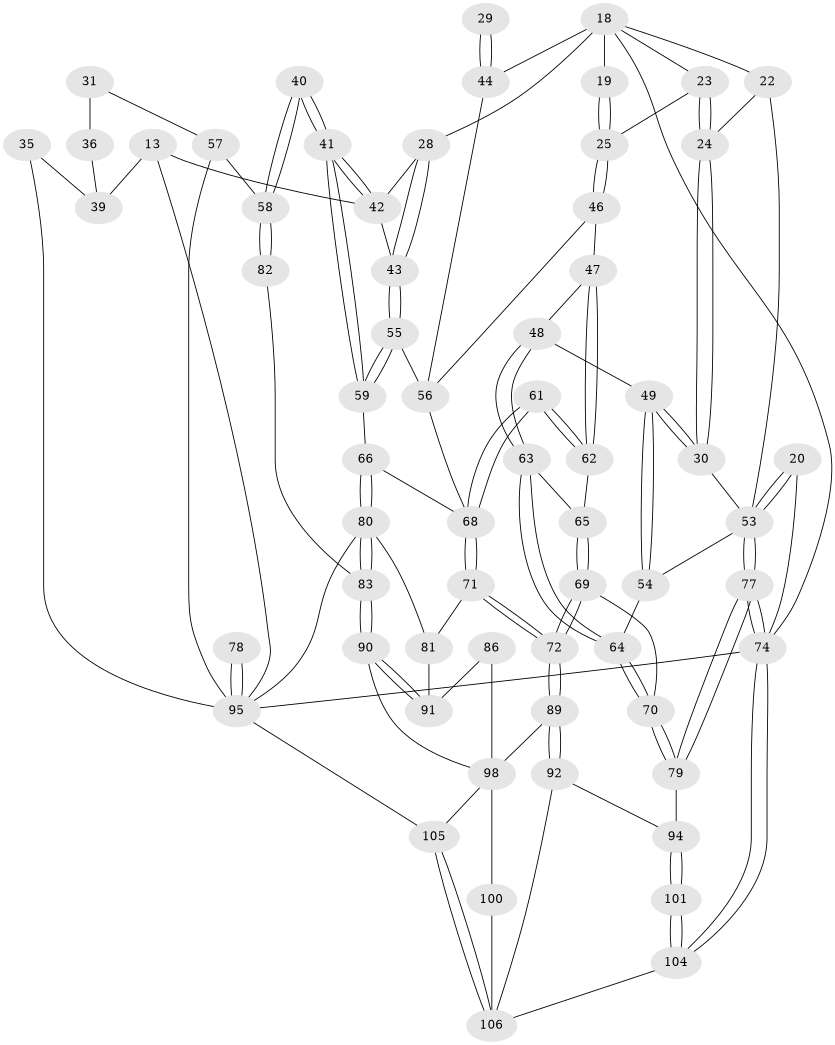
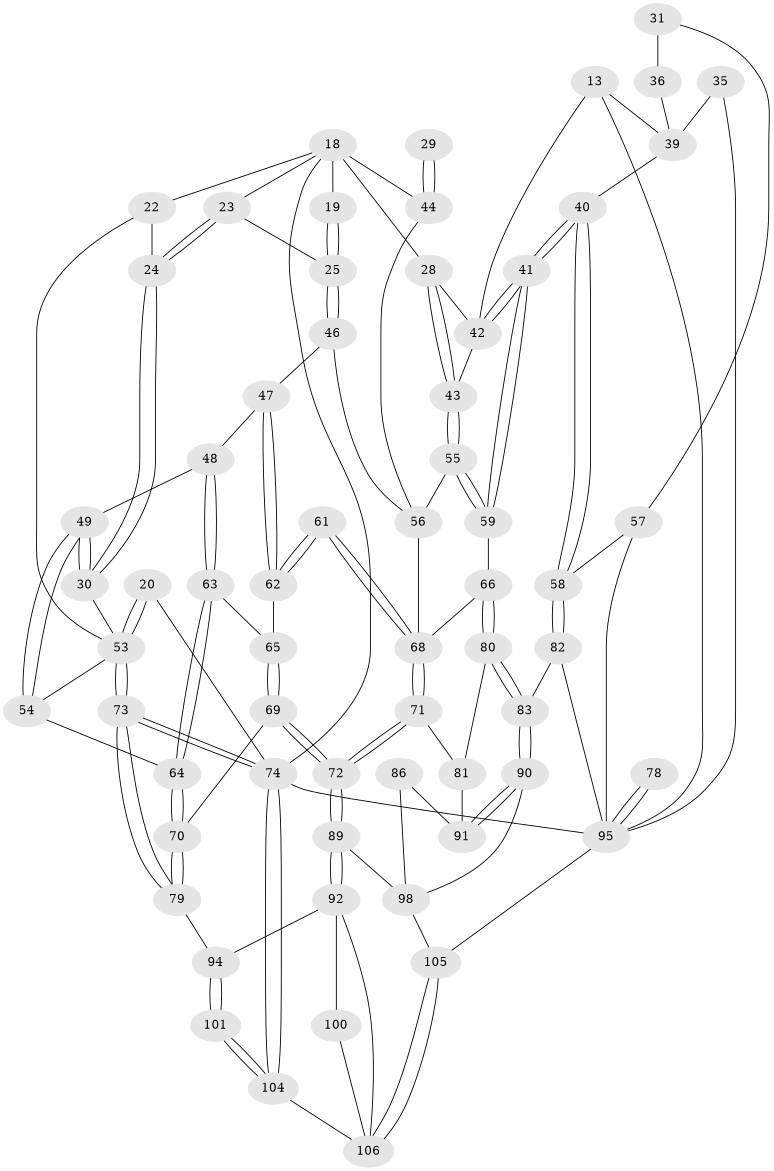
none -> (628, 177)
(750, 585) -> (121, 711)
(316, 626) -> (582, 743)
(492, 837) -> (336, 963)
